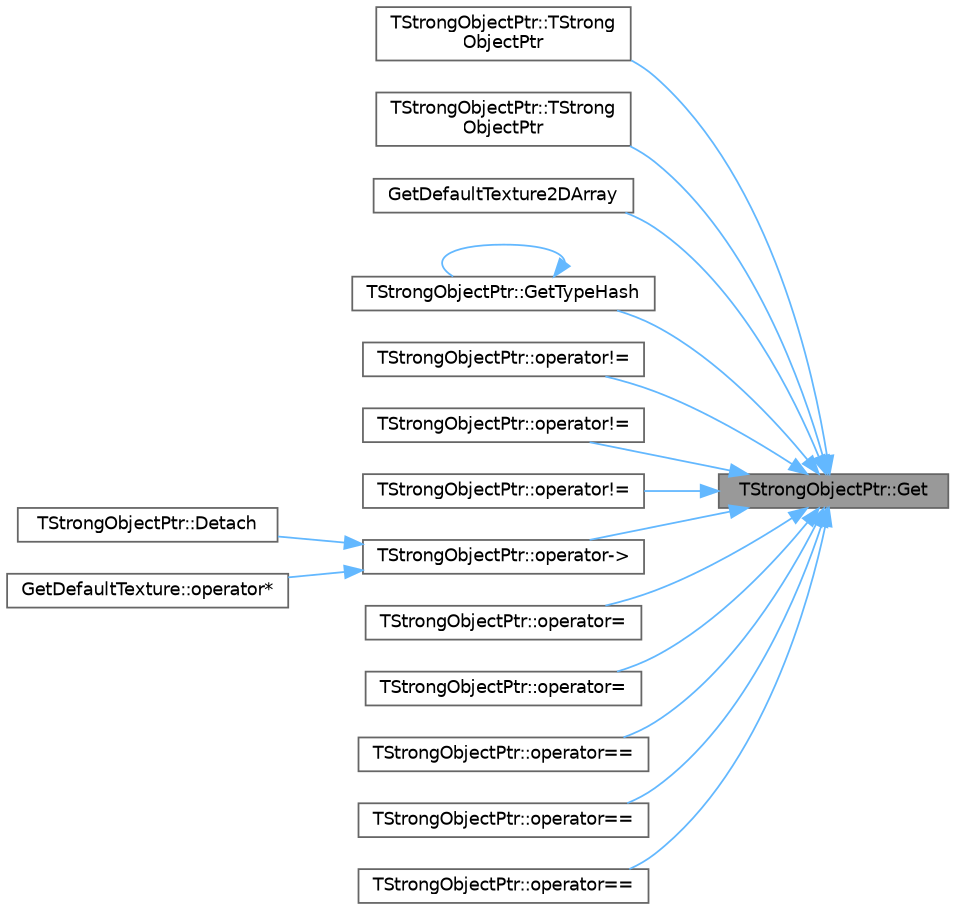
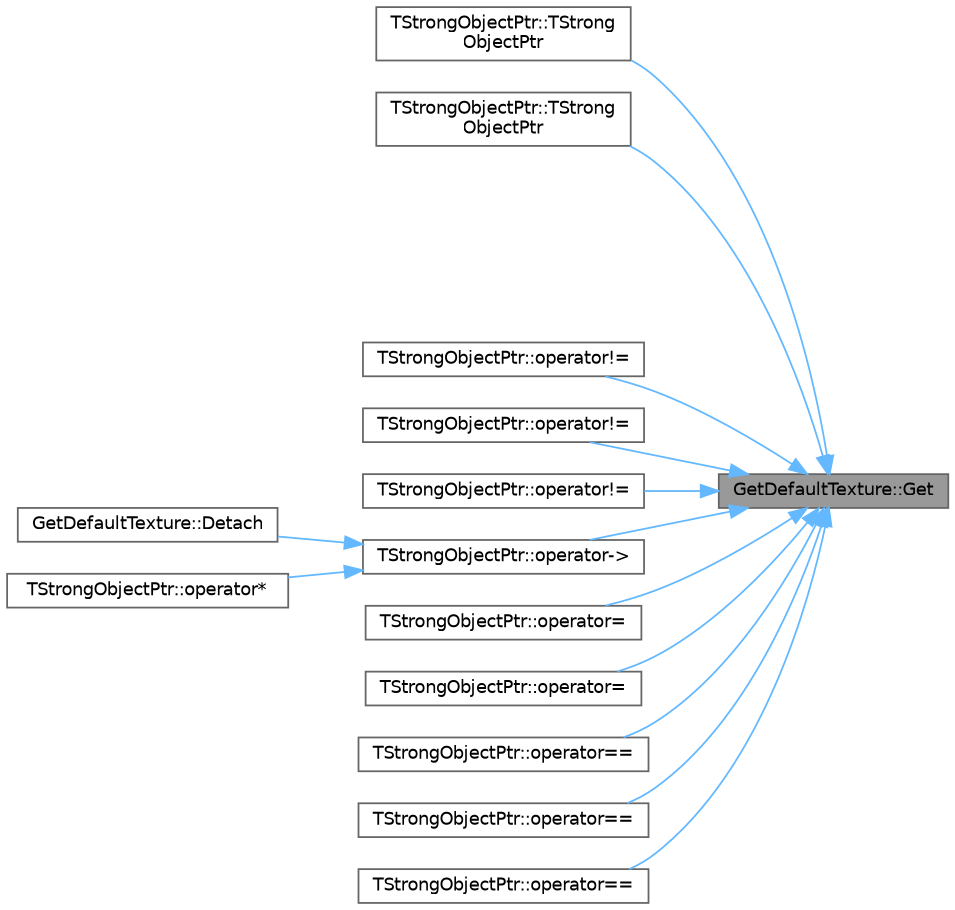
(504, 196) -> none
(504, 294) -> none
(834, 491) -> (834, 491)
(148, 525) -> (148, 525)
(148, 591) -> (148, 591)
